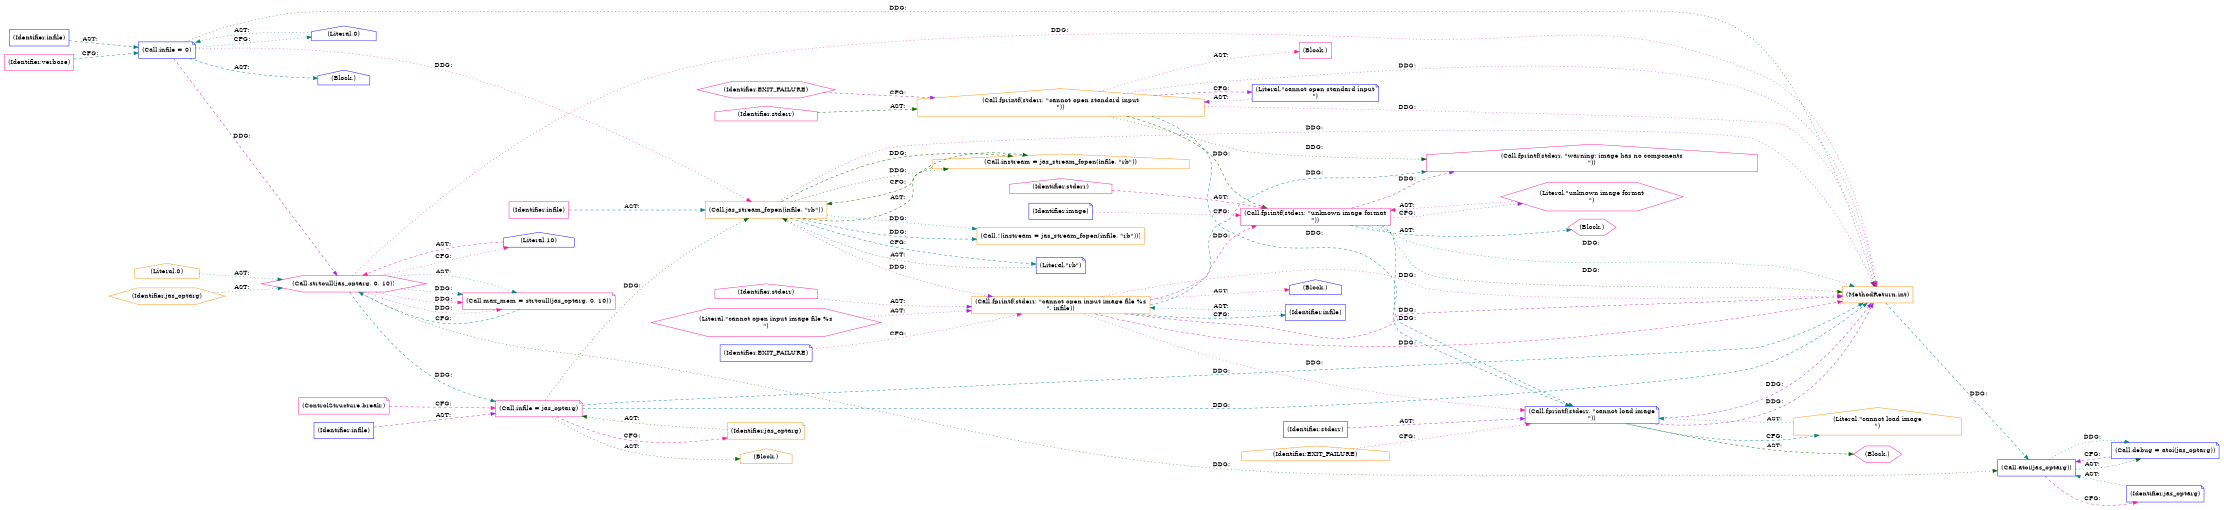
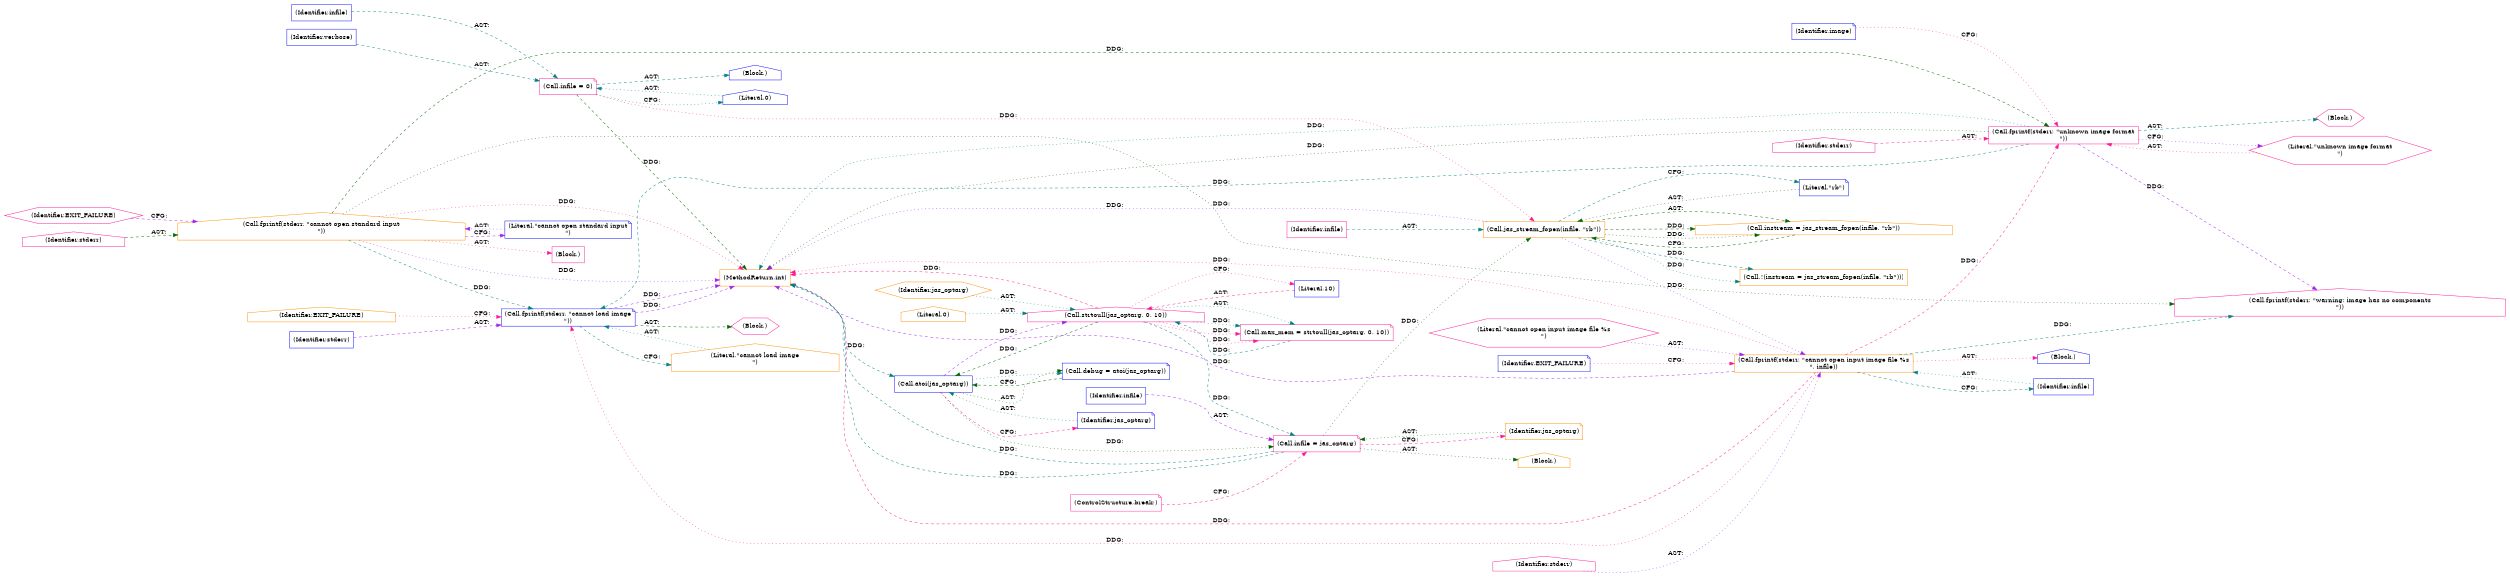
(1107, 11) -> (656, 176)
(1150, 34) -> (949, 273)
(167, 50) -> (568, 87)
(91, 54) -> (483, 64)
(39, 62) -> (321, 37)
(254, 165) -> (996, 342)
(539, 241) -> (1317, 289)
(344, 284) -> (1116, 315)
(445, 319) -> (1223, 350)
none -> (1096, 451)
(2096, 459) -> (1020, 385)
(1166, 463) -> (1029, 348)
